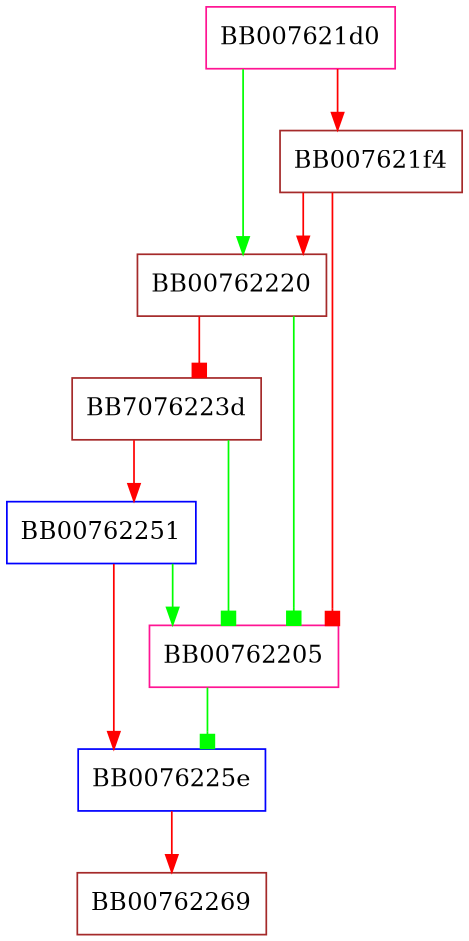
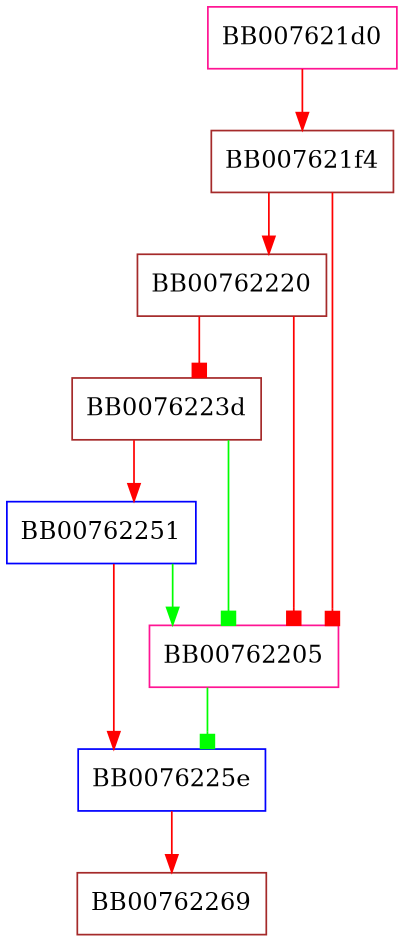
(243, 153) -> none
(167, 409) -> (167, 409)
(294, 462) -> (294, 462)
